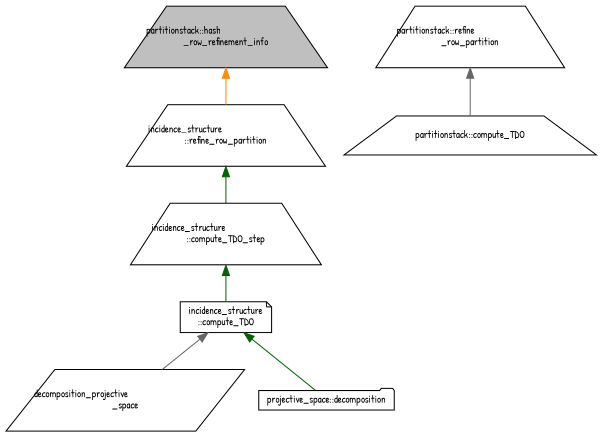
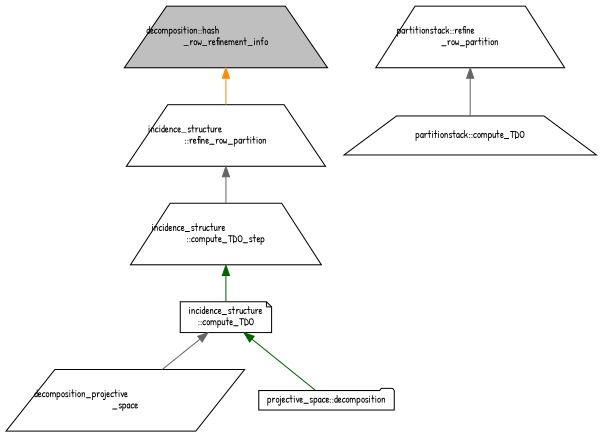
(226, 37) -> (226, 37)
(226, 190) -> (226, 190)
